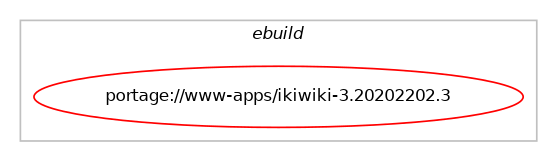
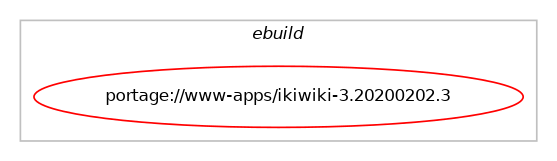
(279, 97) -> (279, 97)
